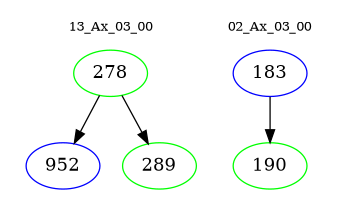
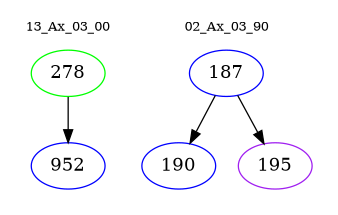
(270, 28) -> (227, 28)
(270, 73) -> (226, 73)
(159, 166) -> none
(270, 166) -> (179, 166)
none -> (275, 166)
